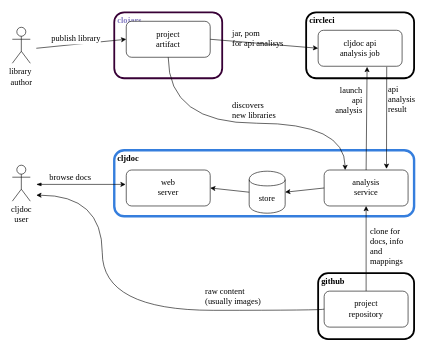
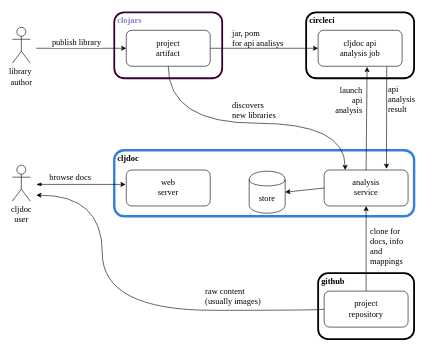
(168, 39) -> (168, 48)
(230, 190) -> none
